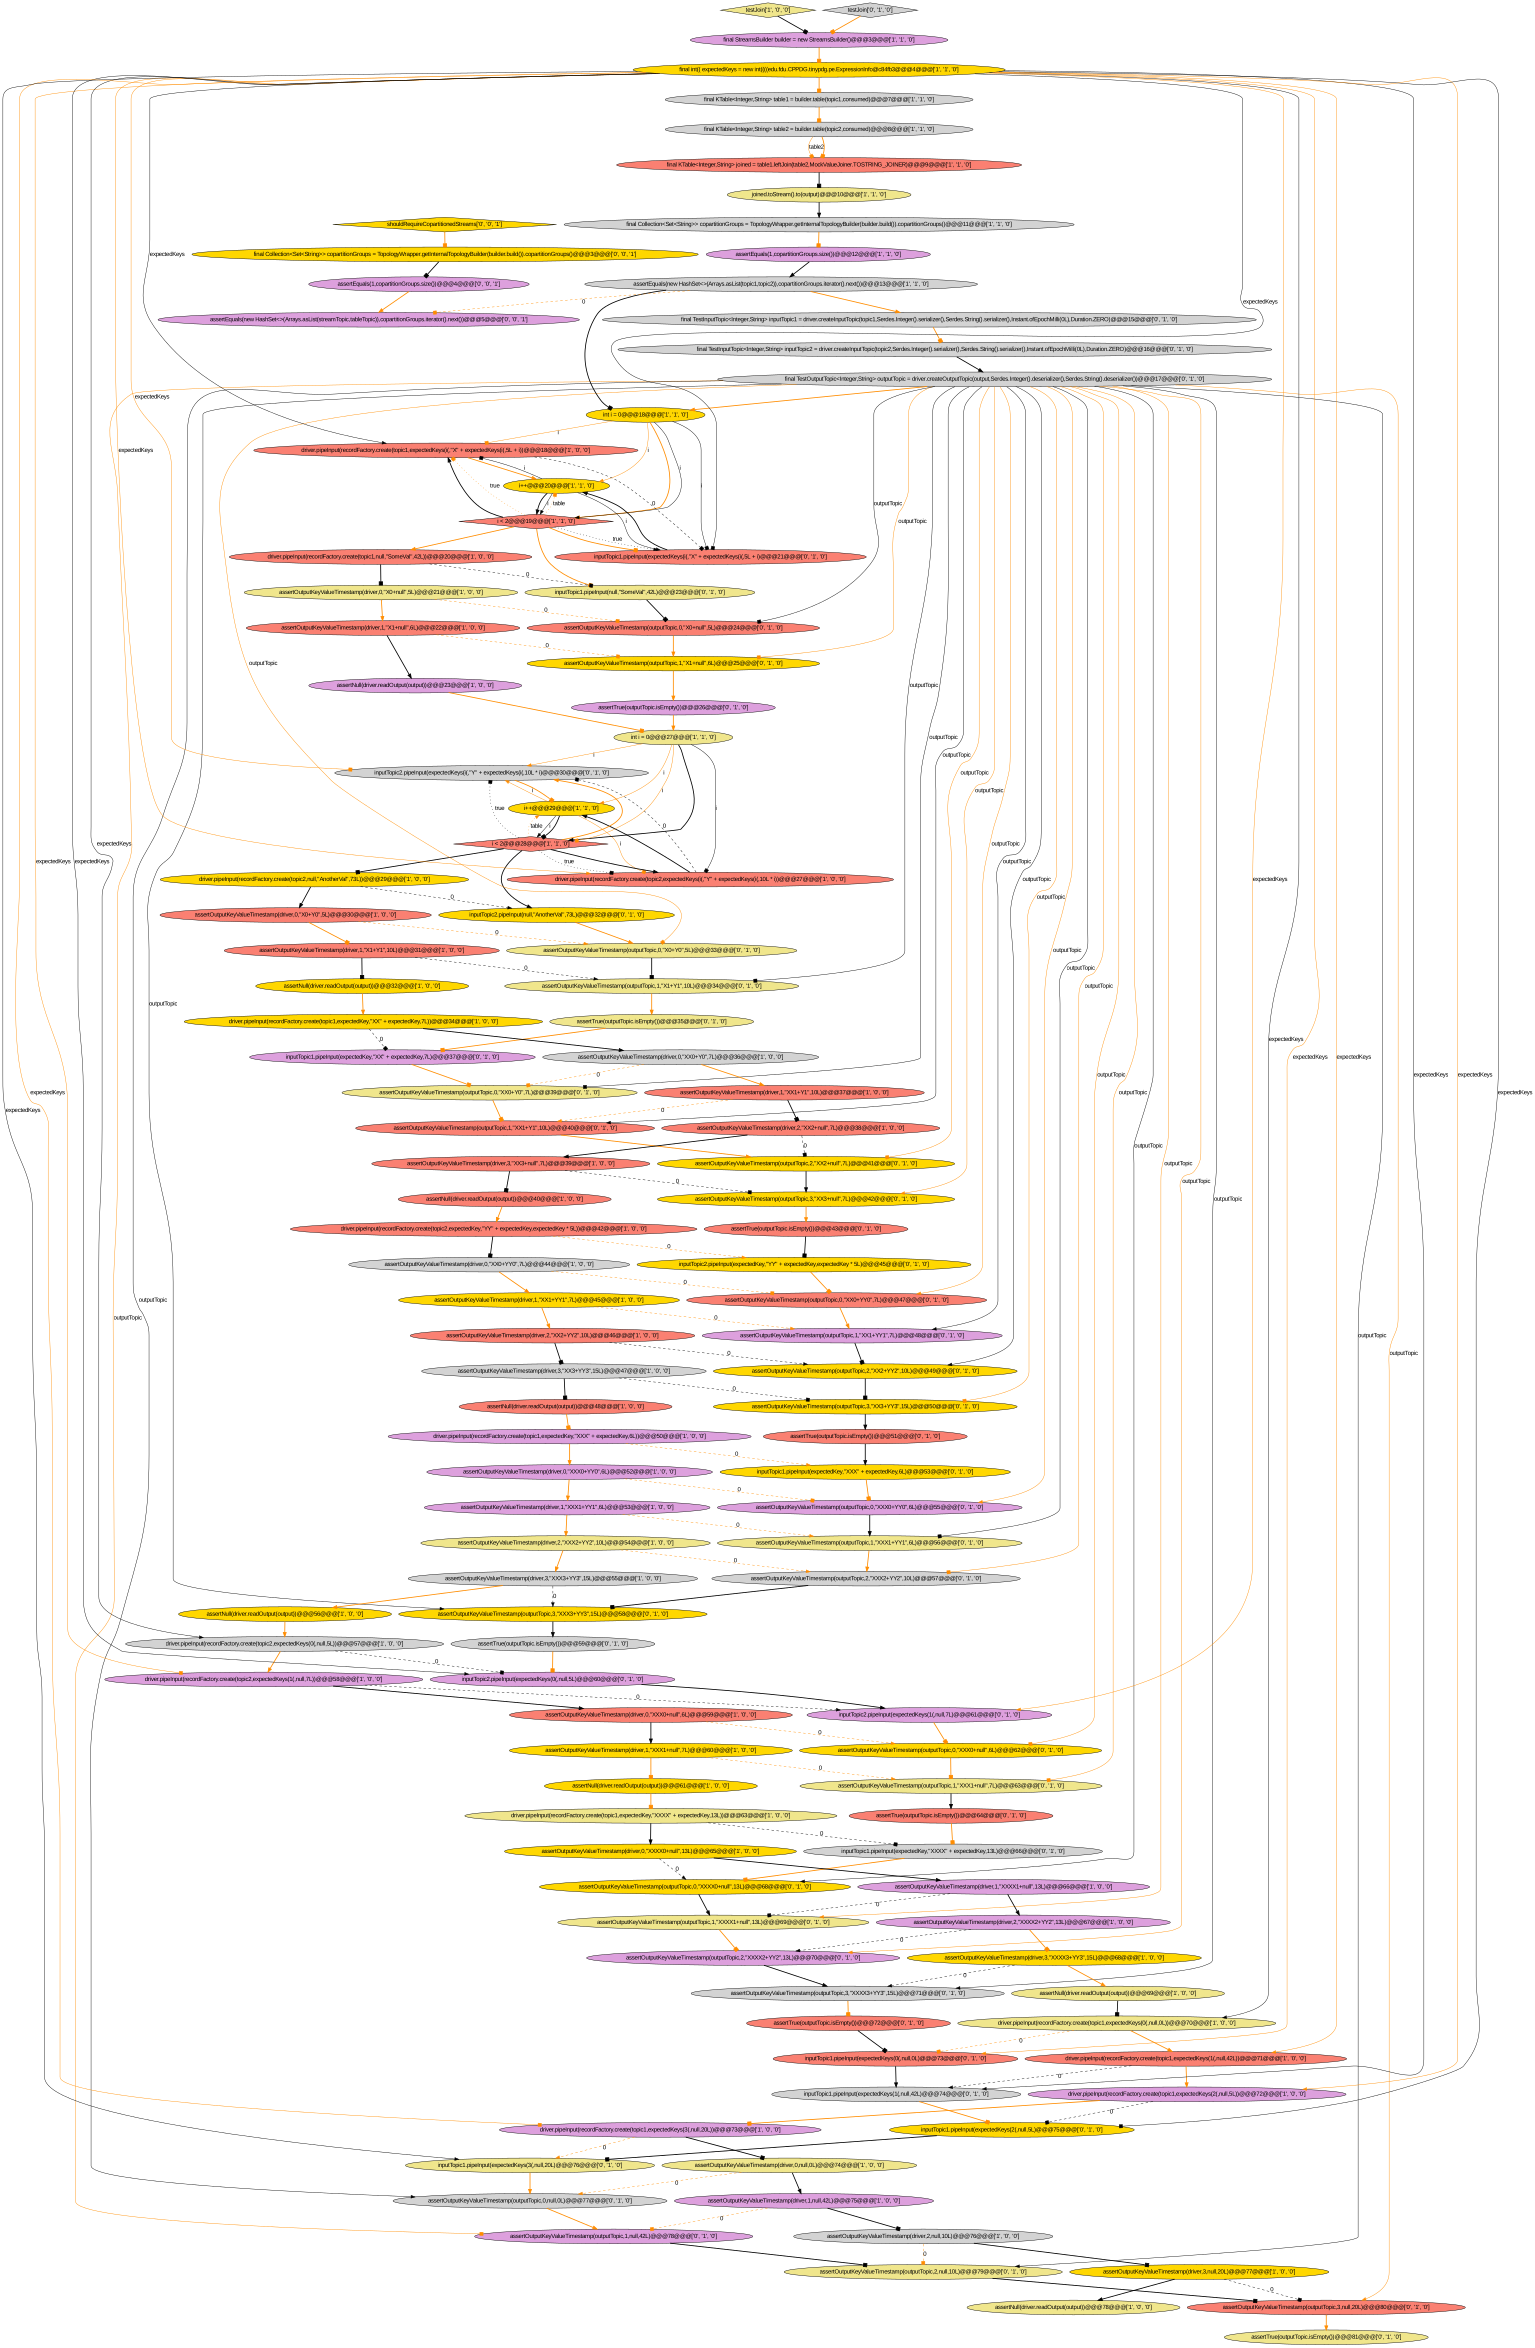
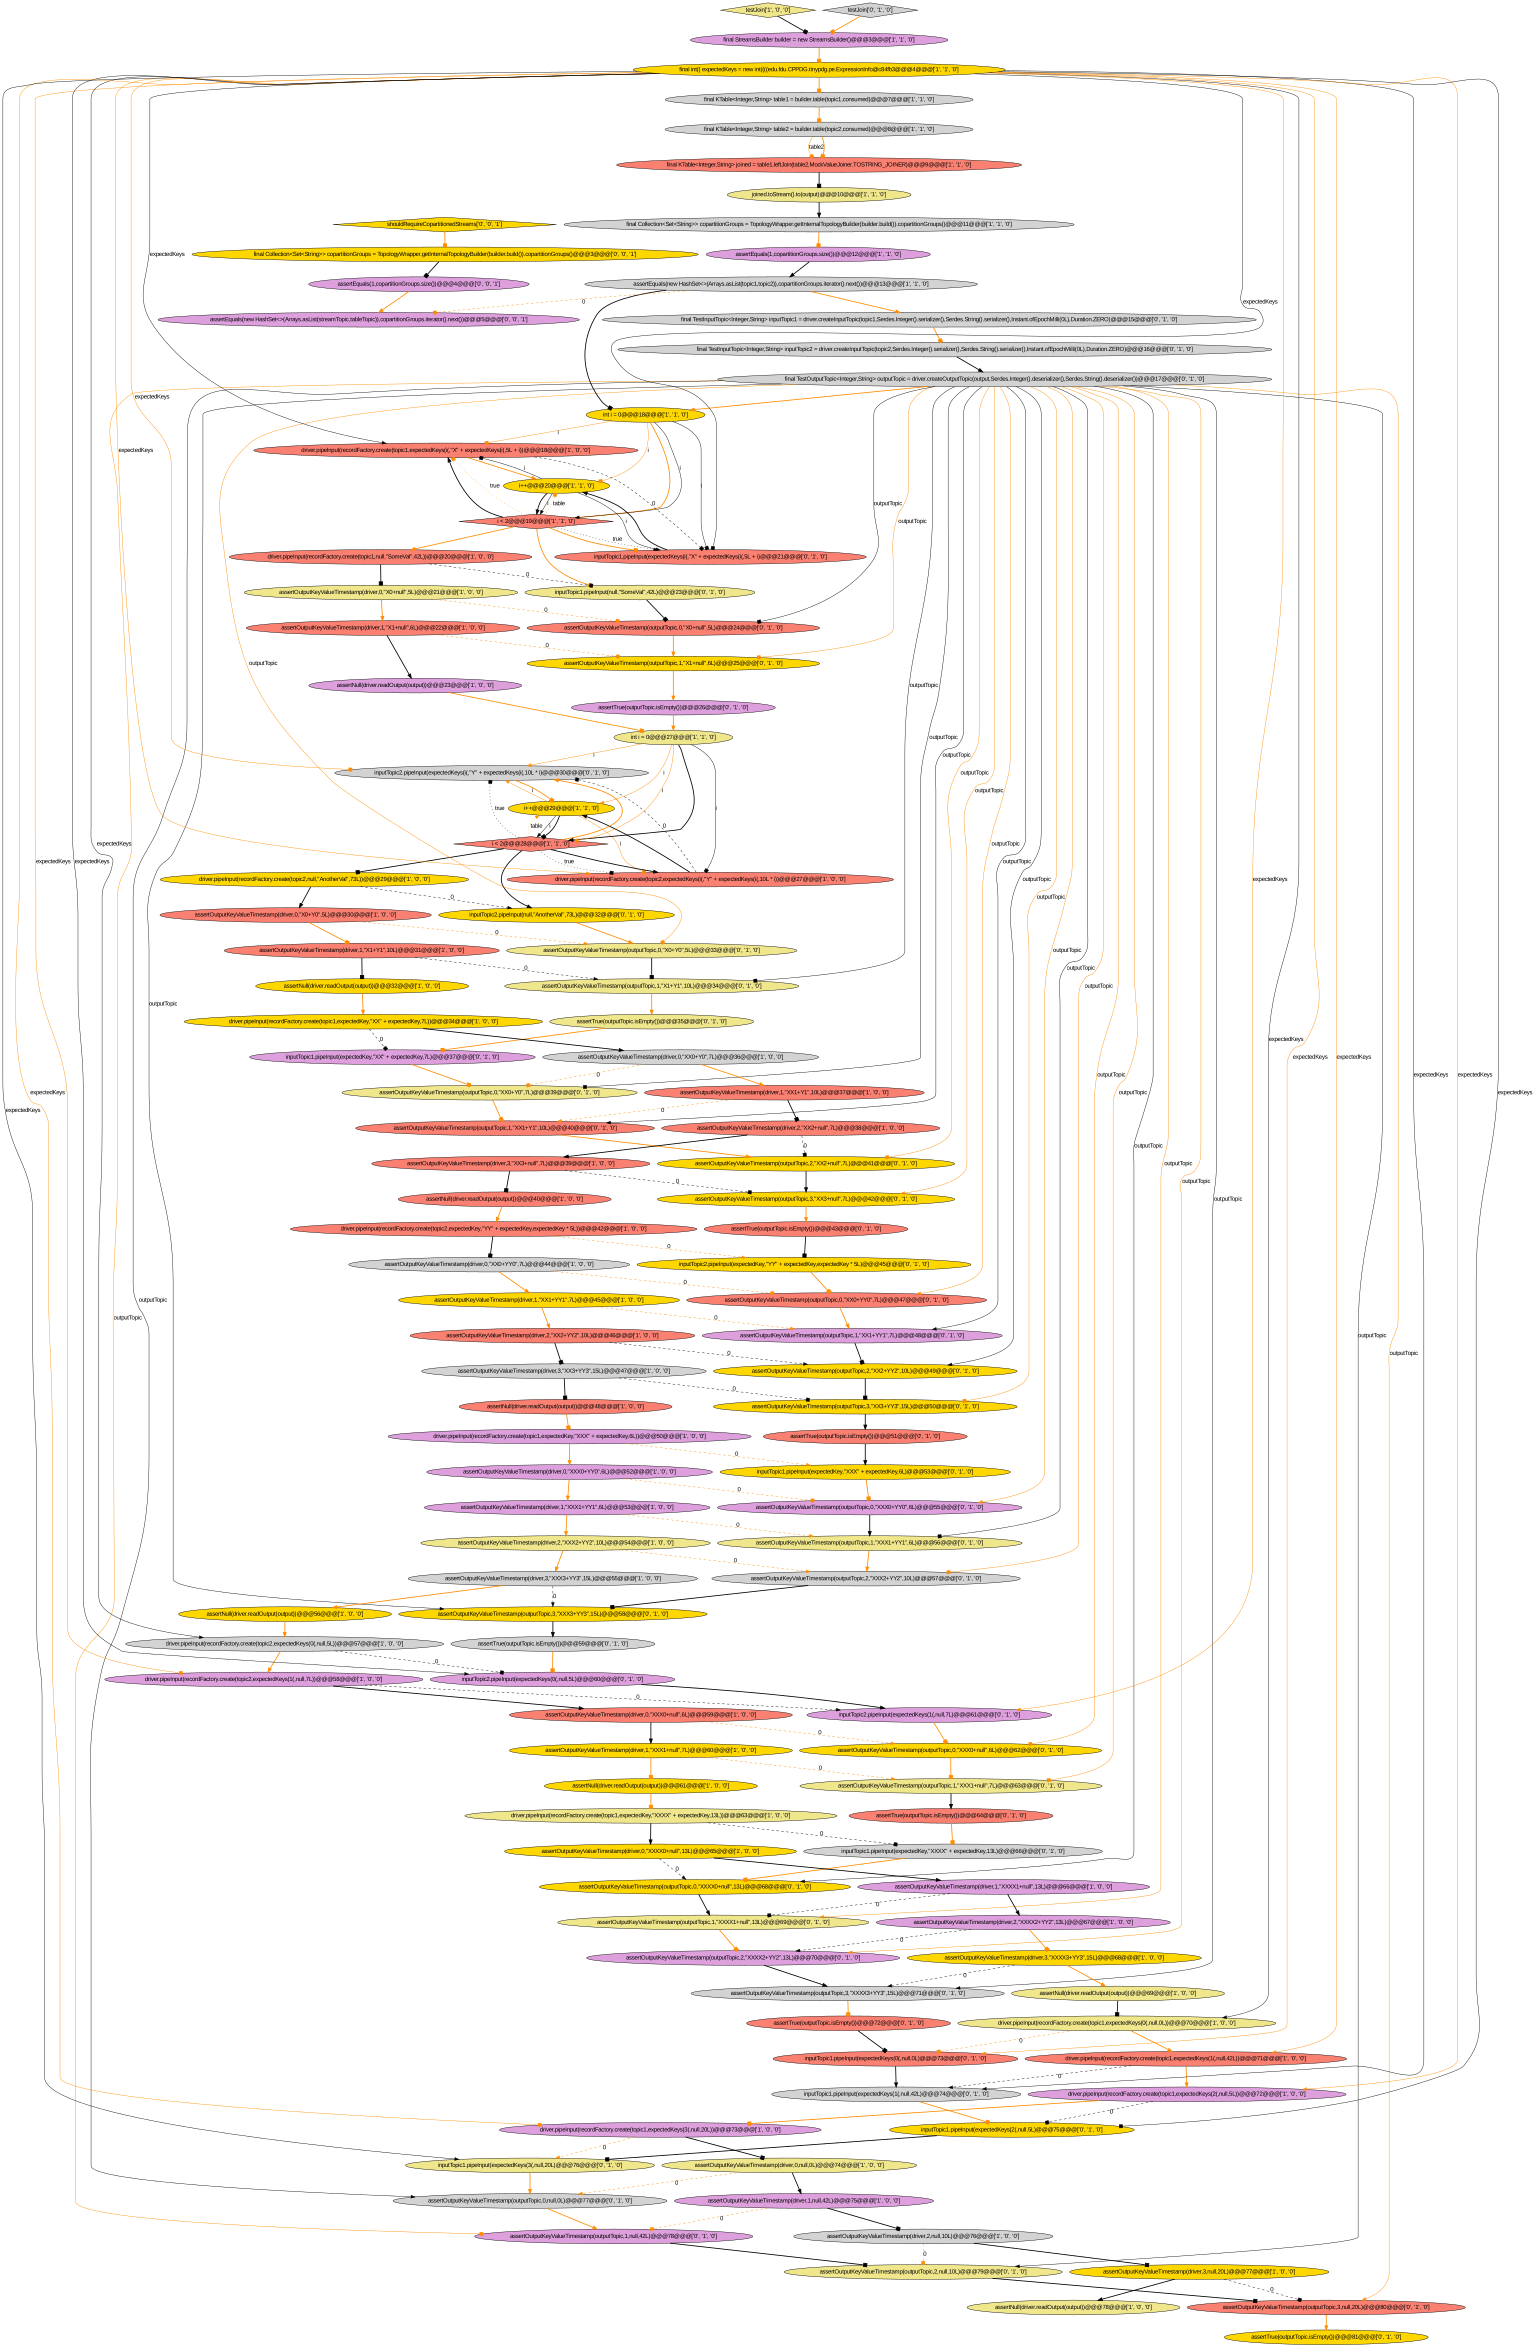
(639, 461) -> (639, 461)
(1326, 2337) -> (1326, 2337)
